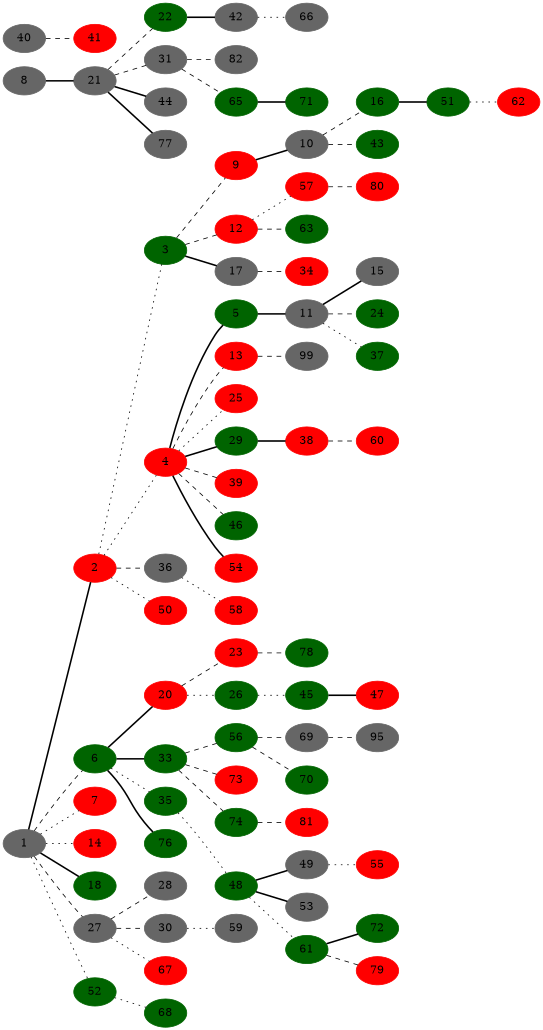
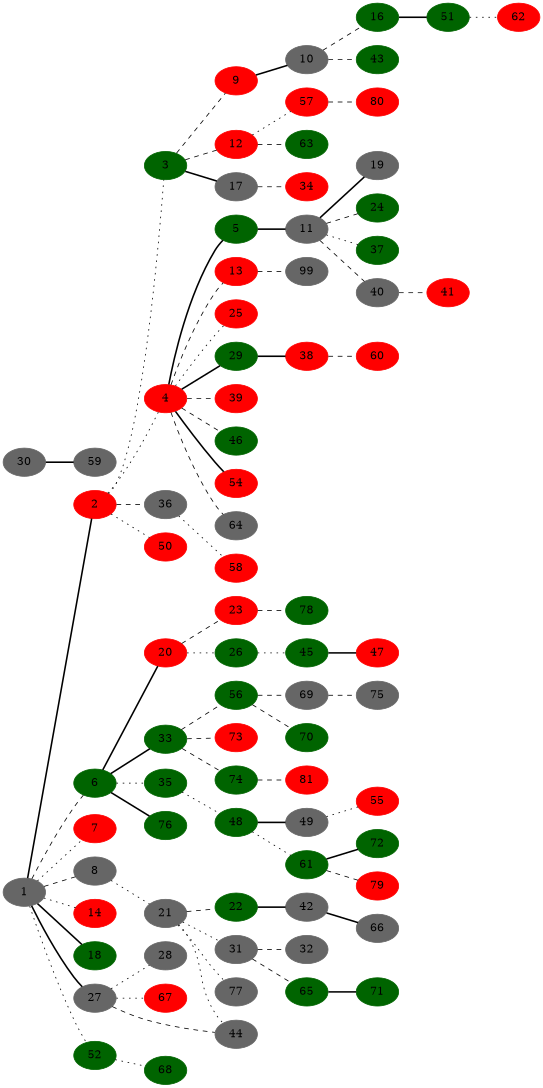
(272, 17) -> (342, 918)
(236, 60) -> (307, 950)
(130, 70) -> (201, 931)
(60, 81) -> (130, 892)
(130, 91) -> (201, 974)
(130, 113) -> (201, 953)
none -> (342, 261)
(377, 272) -> (377, 166)
none -> (236, 526)
(377, 738) -> (377, 695)
none -> (60, 882)
(57, 887) -> (54, 948)
(130, 907) -> (130, 977)
(307, 907) -> none
(130, 928) -> (162, 1024)
(201, 928) -> (60, 462)
